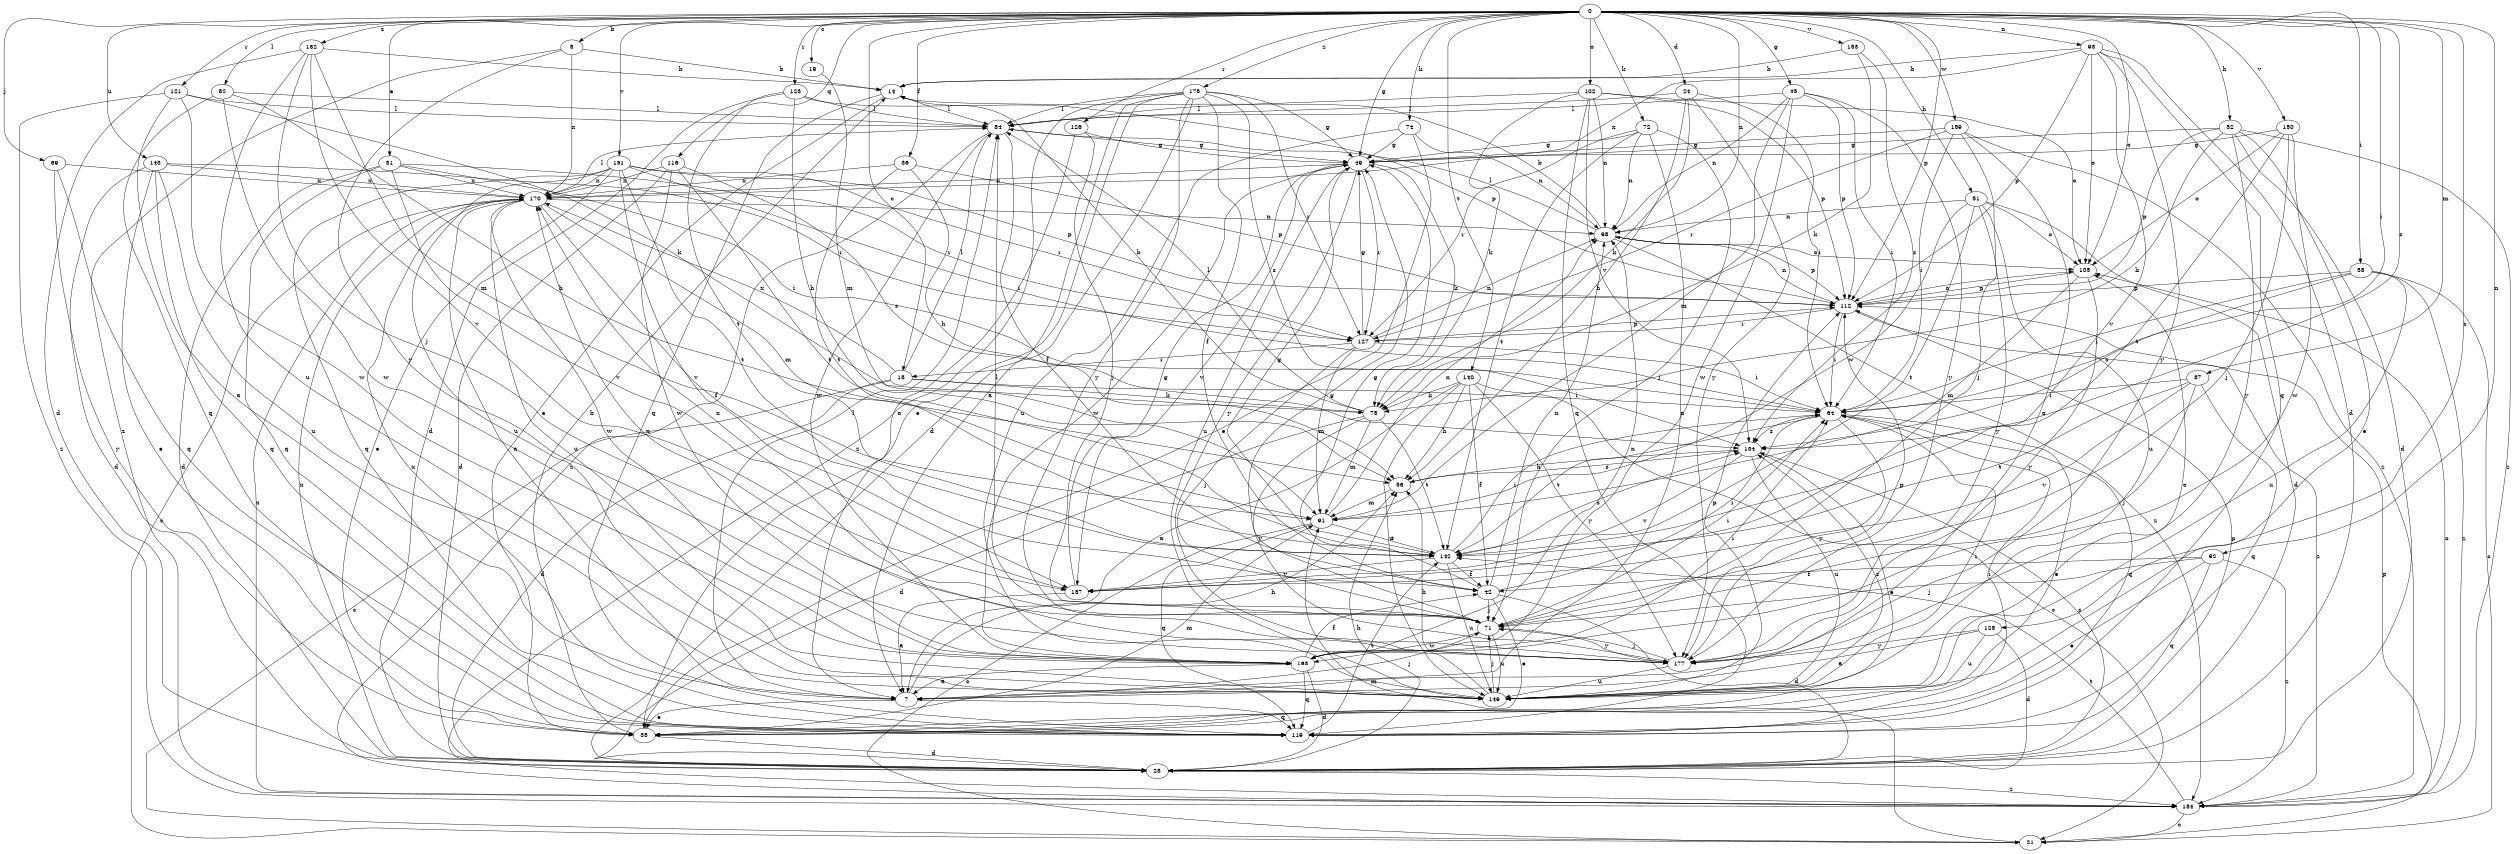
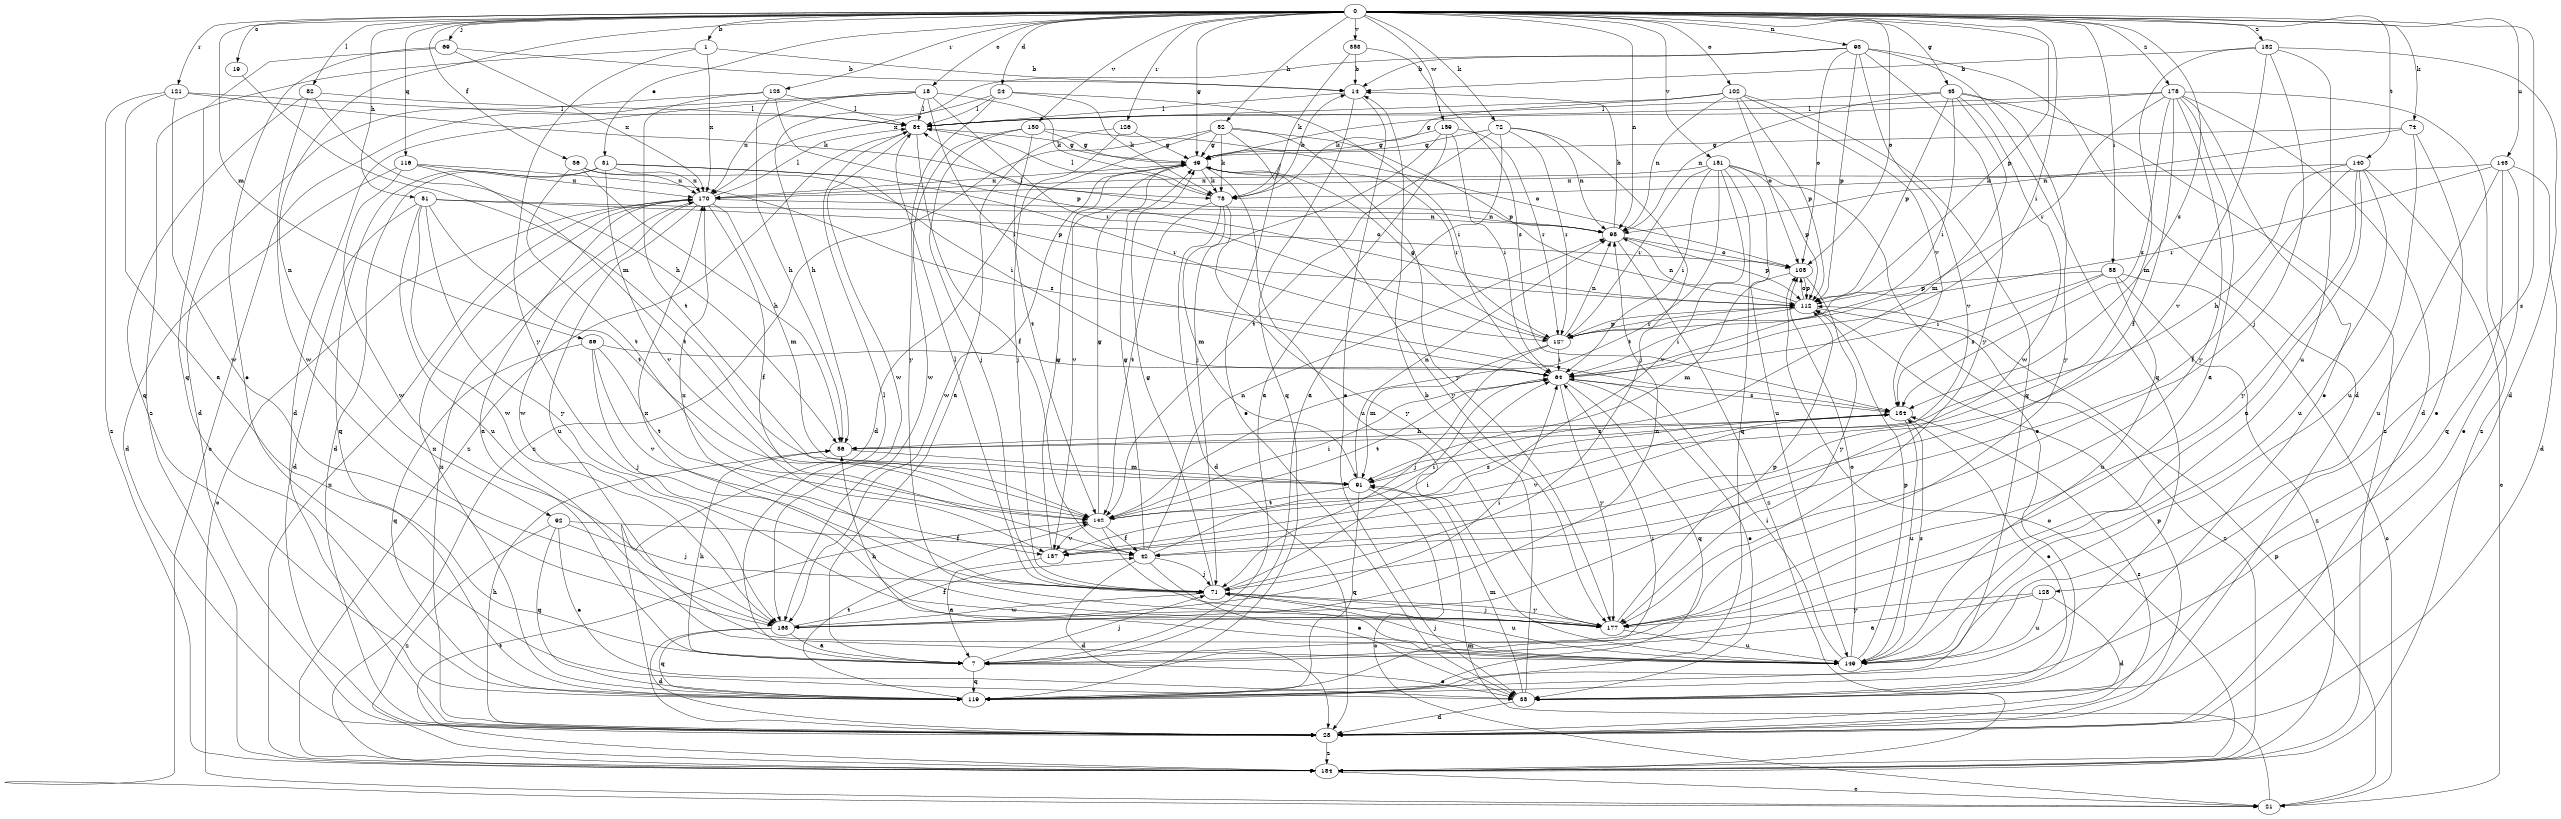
(572, 47) -> (706, 47)
(1853, 47) -> (1355, 47)
none -> (898, 79)
(1134, 360) -> (1240, 242)
(2198, 378) -> (593, 342)
(1715, 433) -> (527, 457)
(118, 449) -> (247, 378)
(2371, 456) -> (2294, 748)
